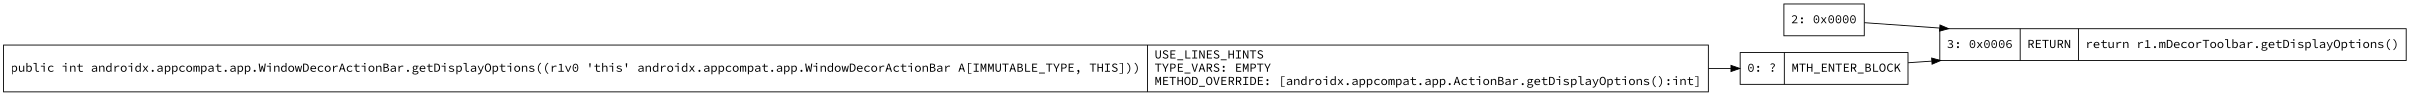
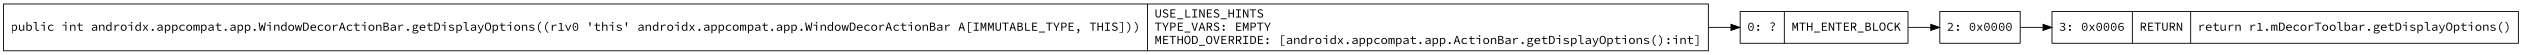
(1920, 62) -> (1919, 27)
